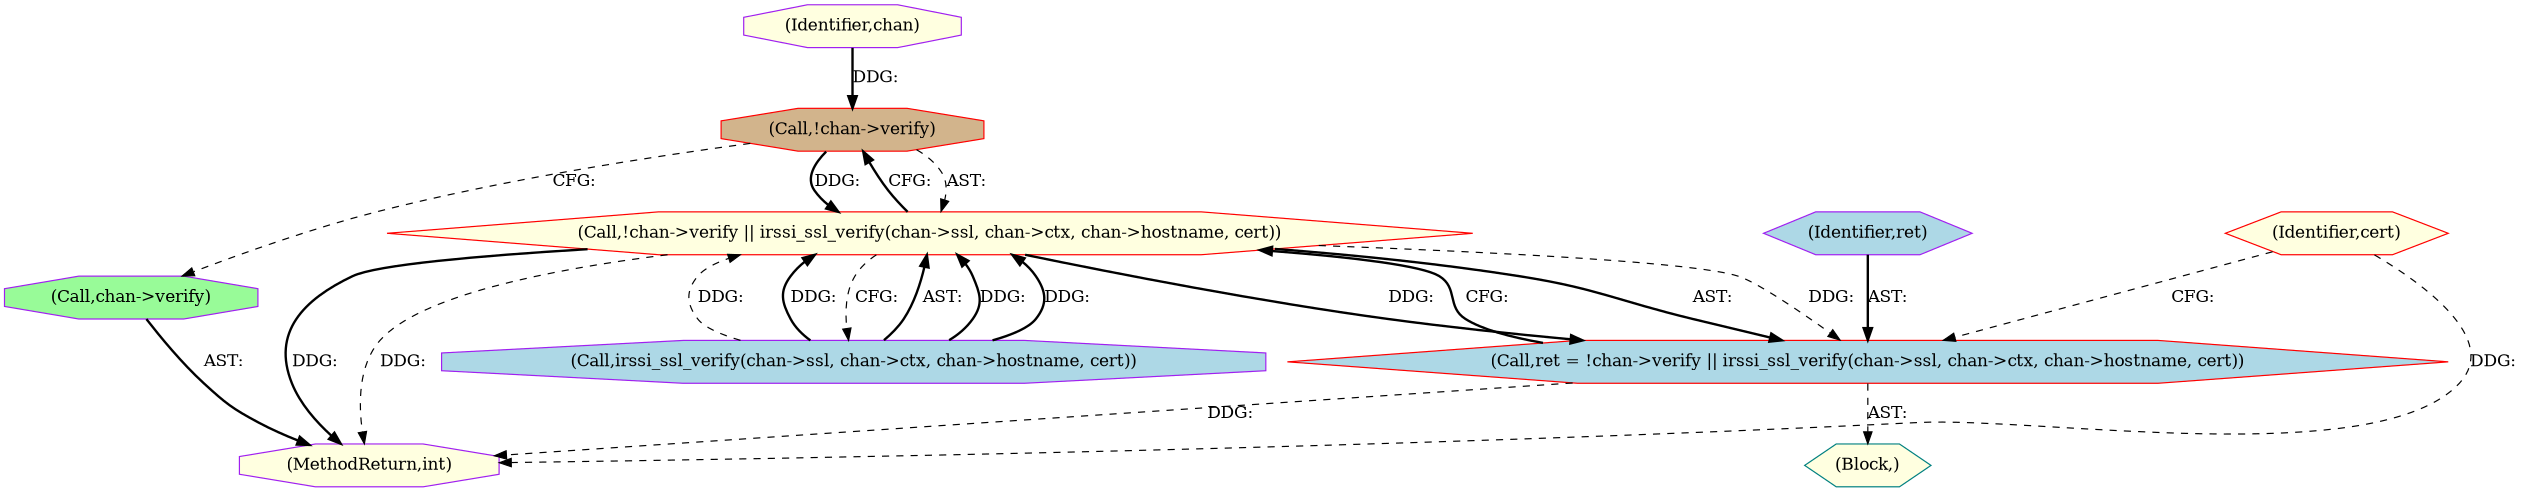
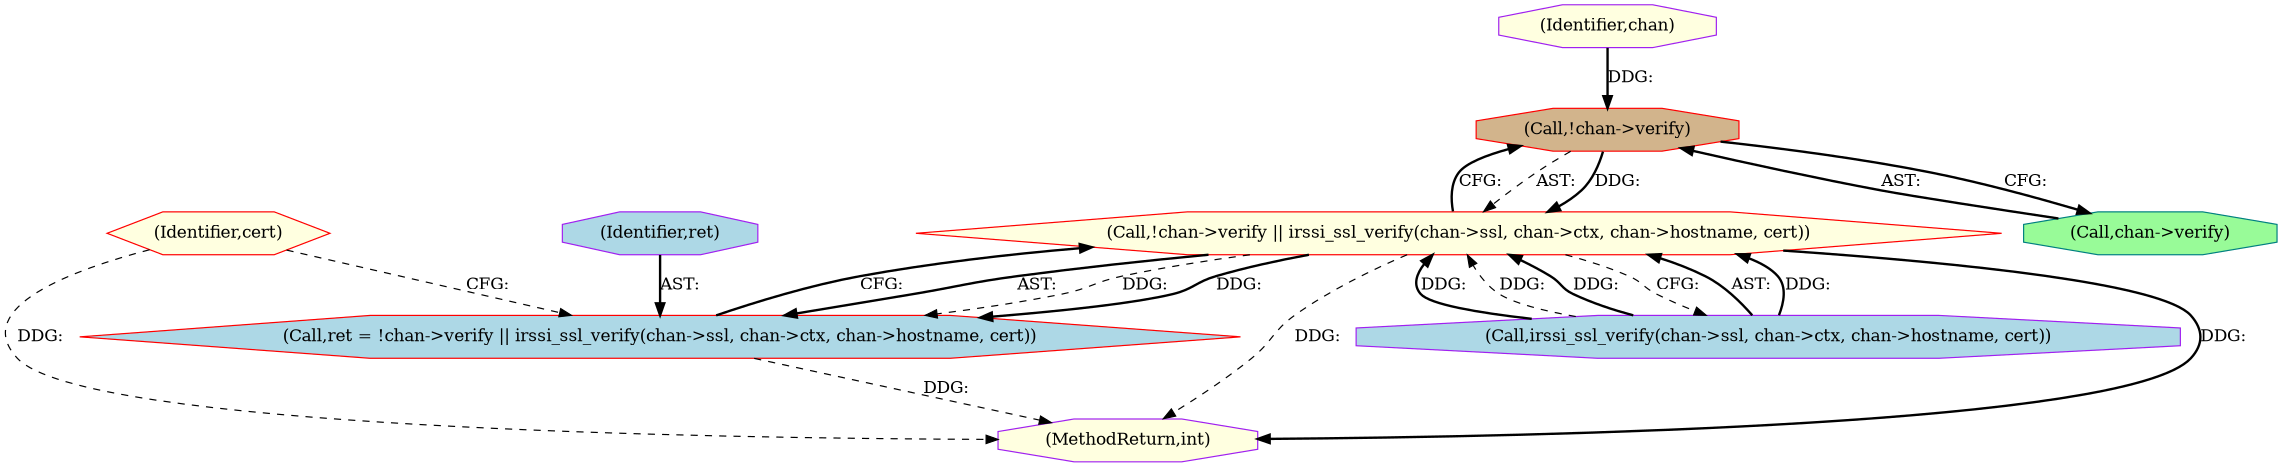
(468, 191) -> (1901, 167)
(1868, 233) -> (660, 233)
(131, 298) -> (2150, 233)
(213, 392) -> (1875, 189)
(1868, 465) -> none
